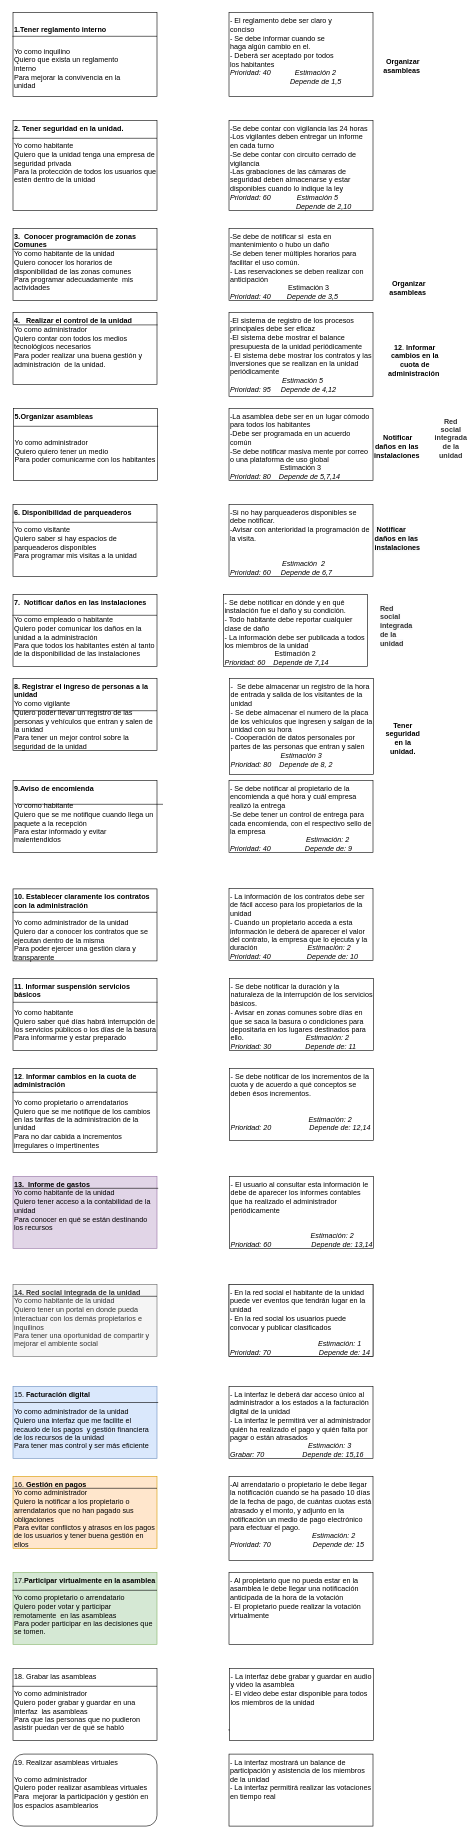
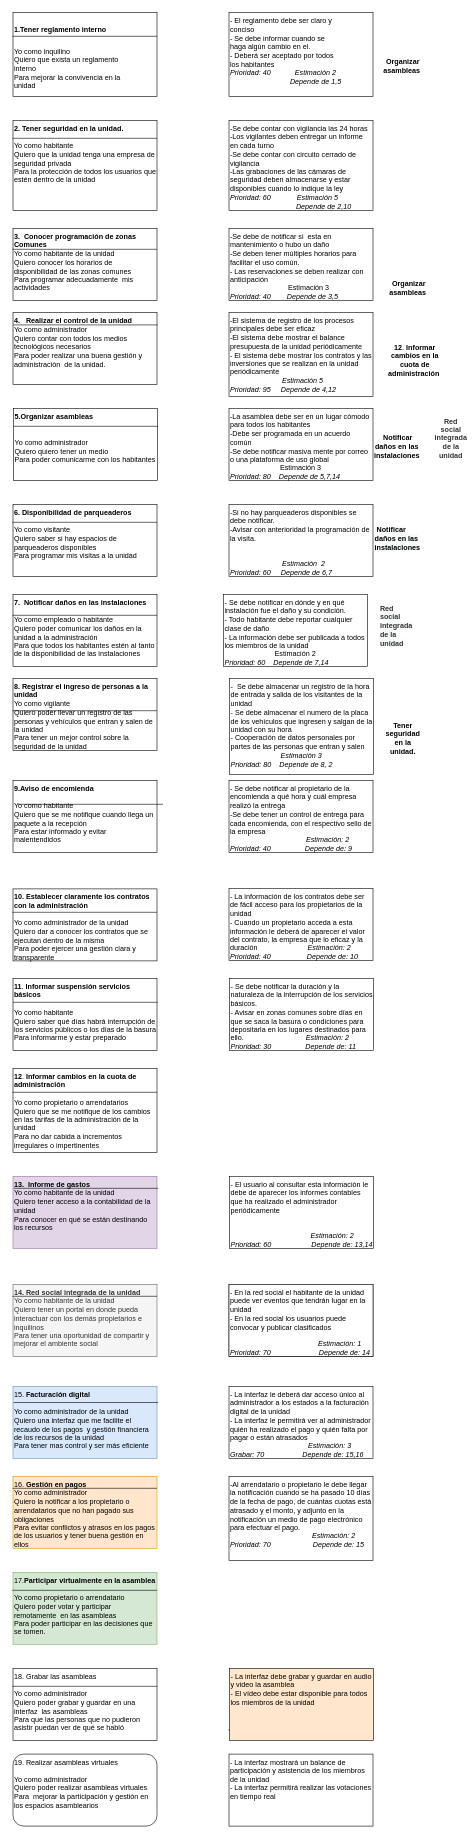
(302, 936) -> (302, 936)
(302, 1104) -> none
(301, 1608) -> none
(302, 1704) -> (302, 1704)
